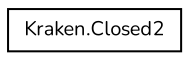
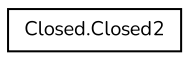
(95, 30) -> (95, 30)
